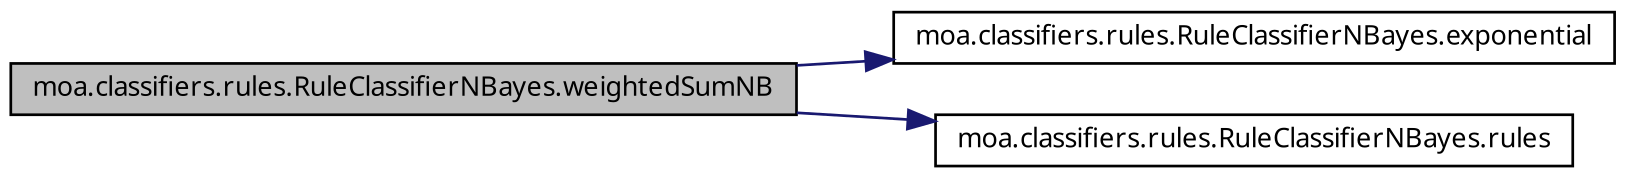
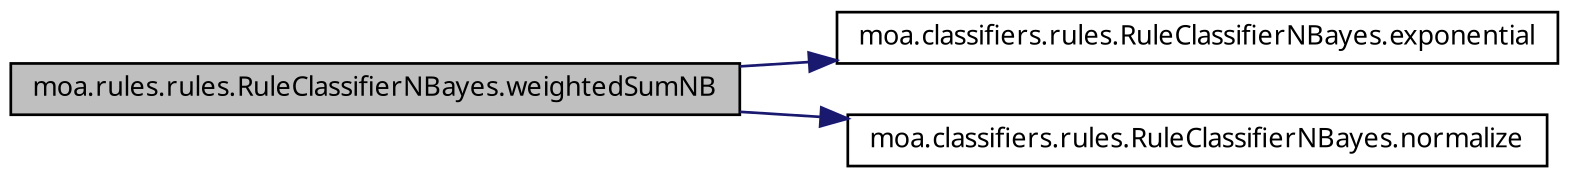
(404, 89) -> (375, 89)
(1254, 140) -> (1197, 140)
